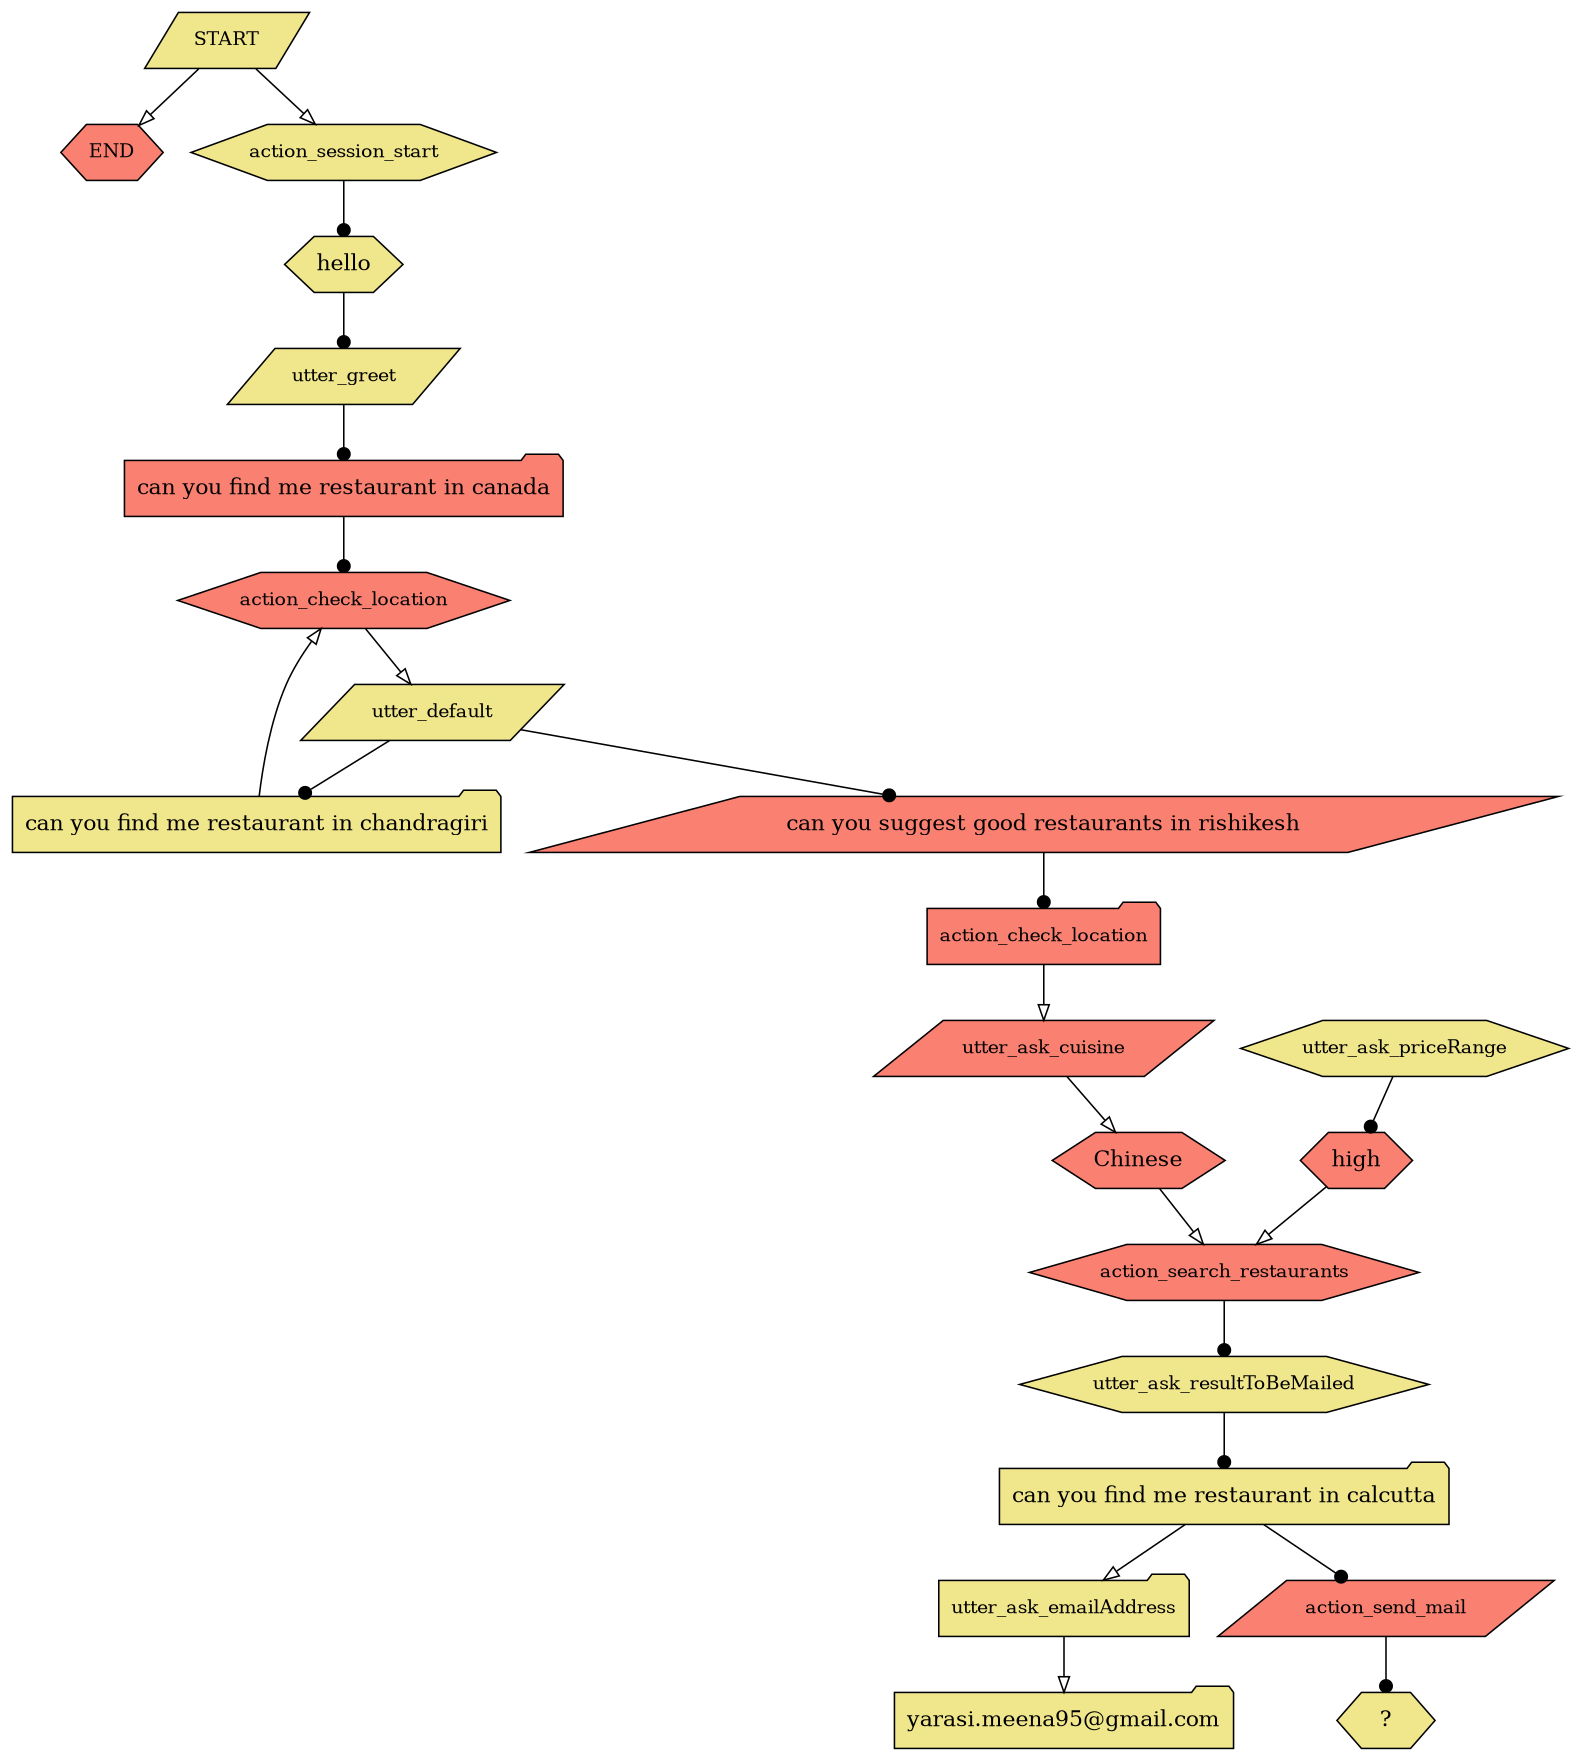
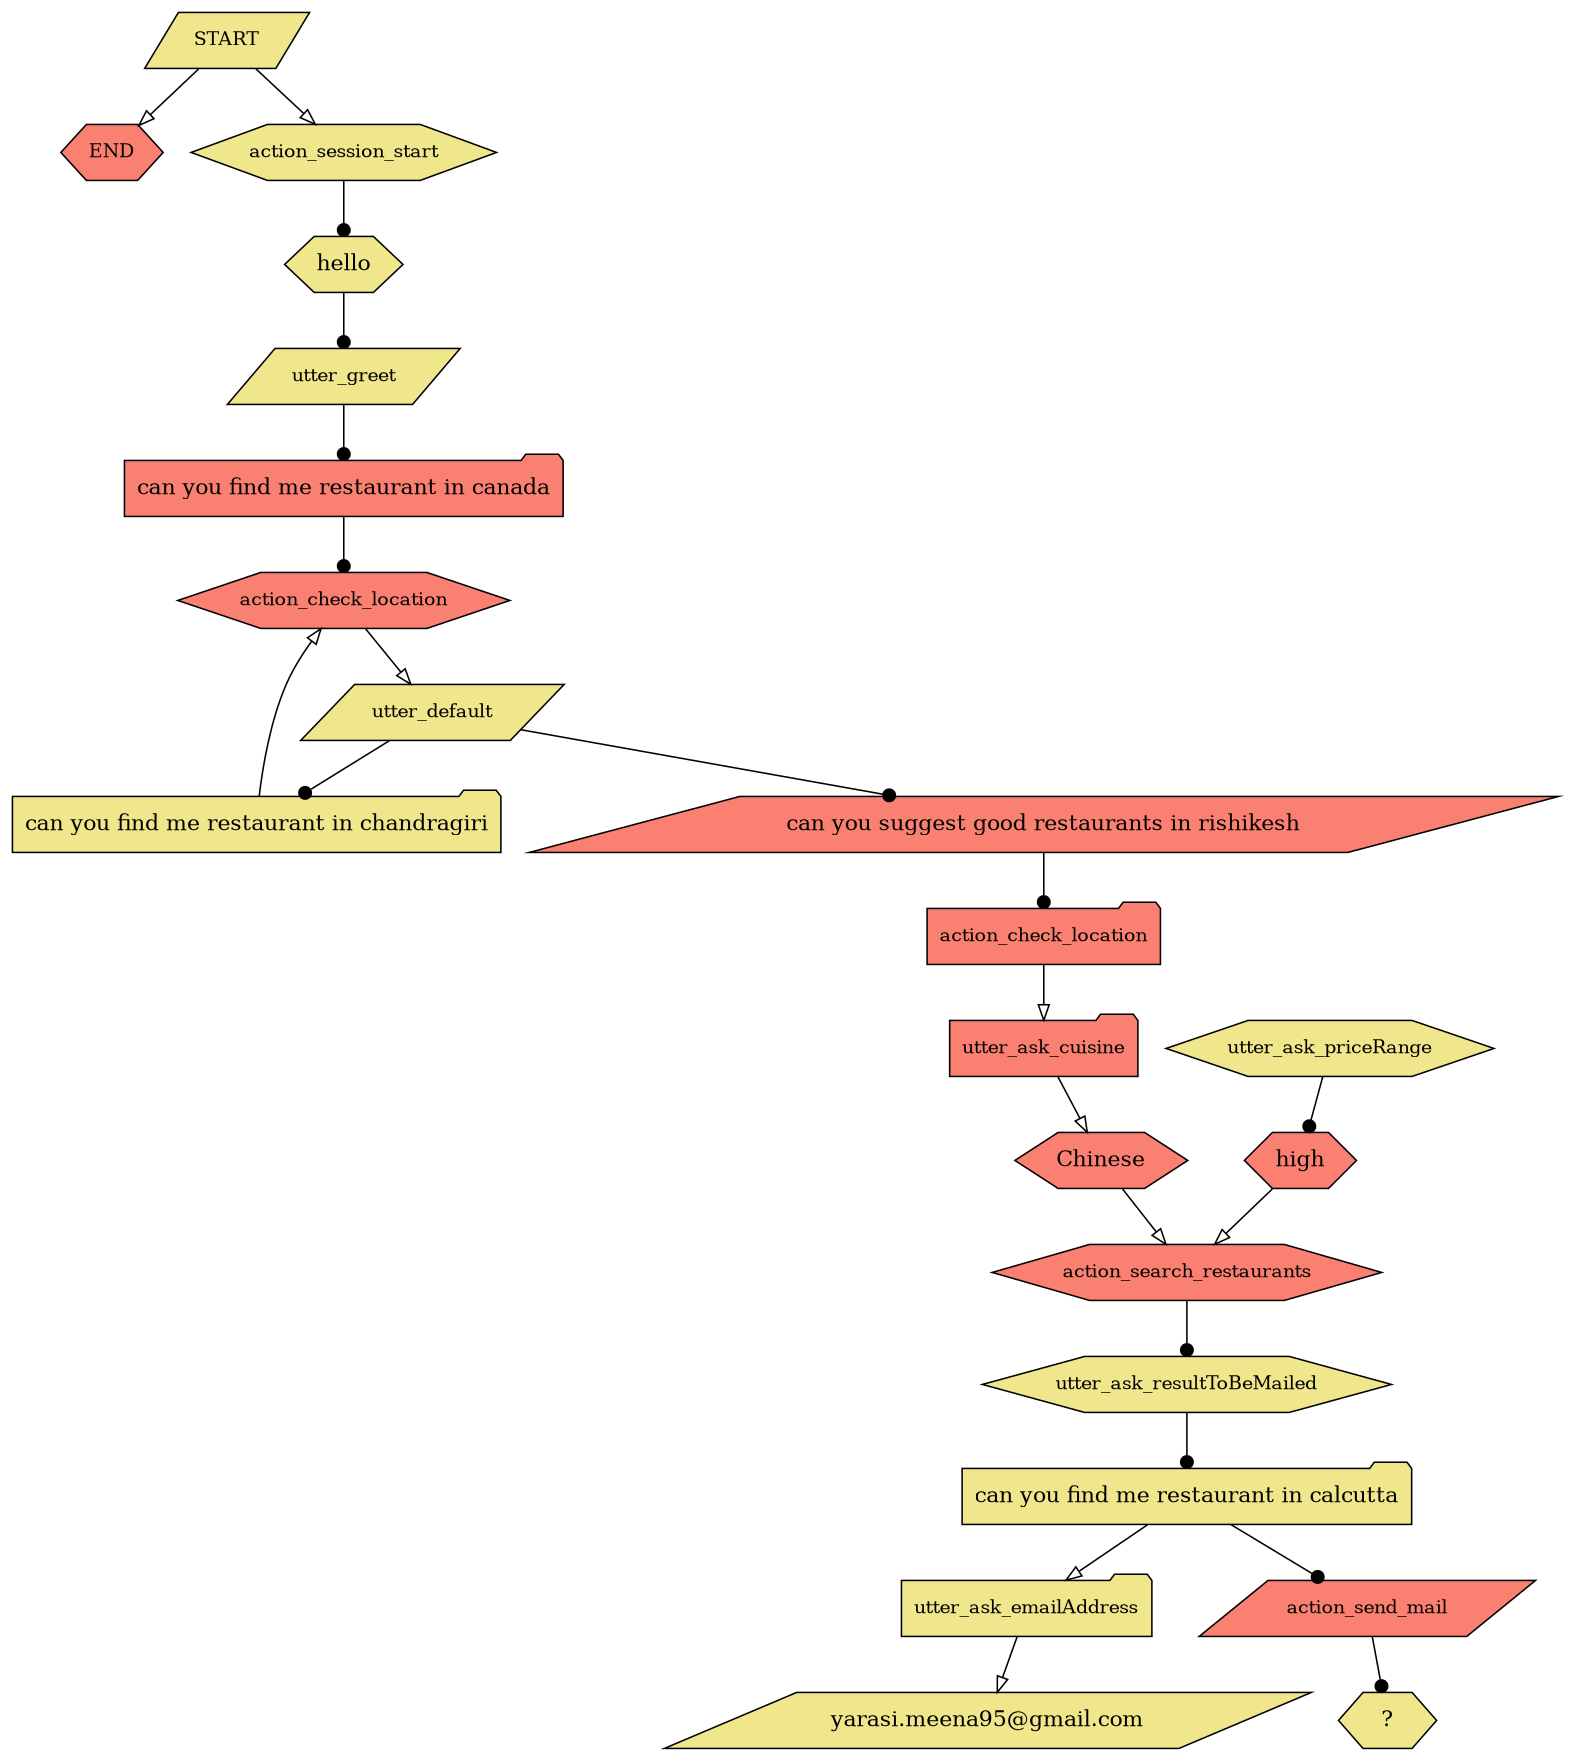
(1044, 1048) -> (1044, 1048)
(1064, 1720) -> (988, 1720)
